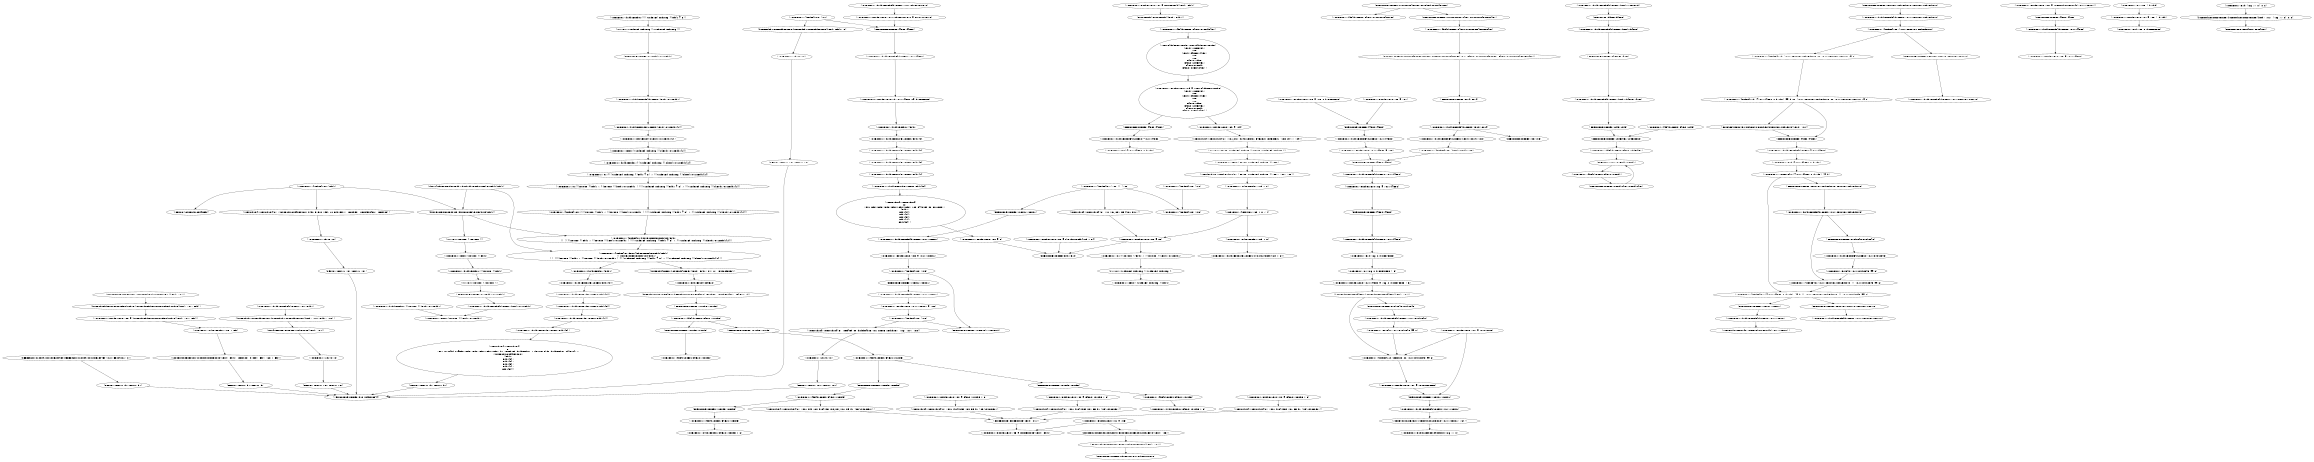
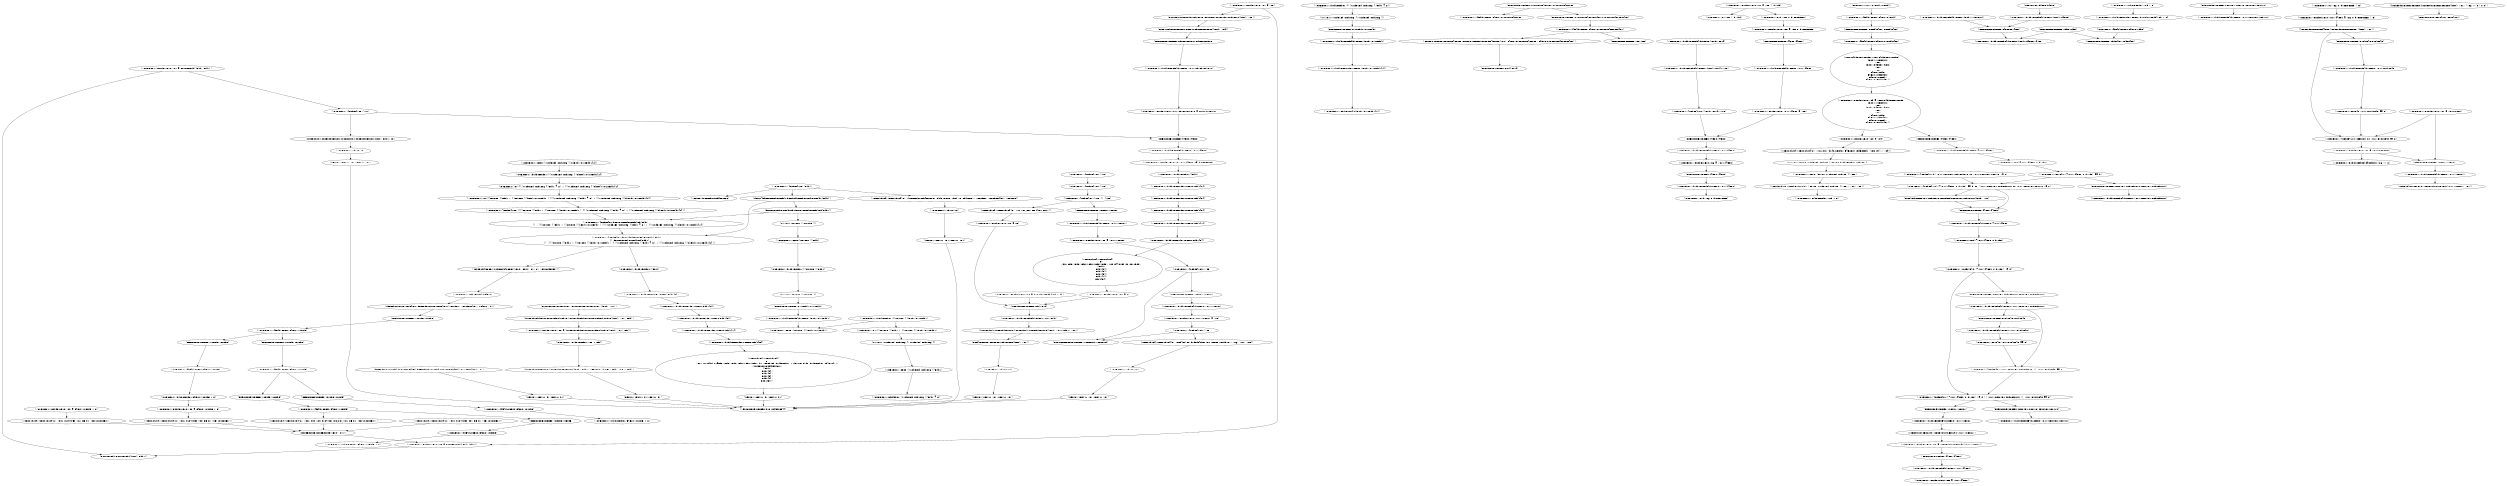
(1412, 6) -> (1541, 6)
(2246, 6) -> none
(1609, 11) -> (1975, 23)
(2139, 11) -> (1740, 11)
(1459, 18) -> (1590, 18)
none -> (1784, 23)
(1900, 29) -> none
none -> (1182, 54)
none -> (263, 90)
(1386, 100) -> none
(1459, 113) -> none
(1609, 113) -> (2035, 35)
(1491, 133) -> (1609, 35)
(1616, 139) -> (2111, 41)
(648, 144) -> none
(1247, 151) -> (1828, 163)
(1616, 151) -> none
(1634, 175) -> (1871, 35)
none -> (2071, 175)
(400, 193) -> (792, 192)
(1153, 195) -> (1088, 192)
(191, 212) -> (710, 198)
(1247, 212) -> none
(1141, 247) -> (895, 324)
(1372, 263) -> none
(146, 295) -> (579, 307)
(1372, 295) -> (2337, 29)
none -> (1029, 312)
(976, 331) -> (1081, 342)
none -> (188, 397)
none -> (906, 397)
(1077, 397) -> none
(1430, 426) -> (2362, 156)
none -> (1942, 438)
(1126, 445) -> (1193, 29)
none -> (283, 452)
